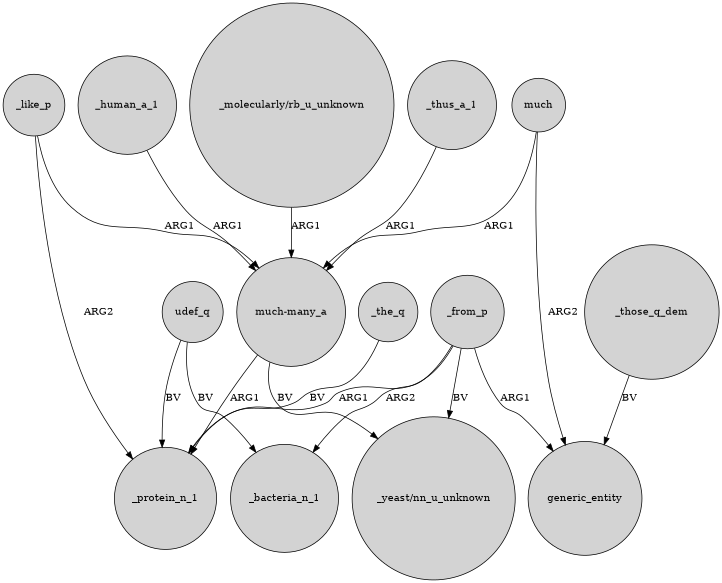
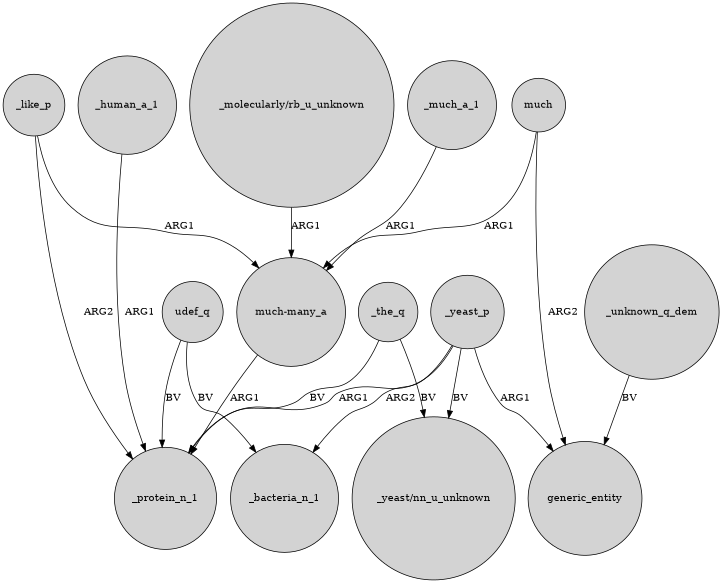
(452, 105) -> (452, 105)
(191, 215) -> (118, 301)
(467, 312) -> (467, 312)
(652, 312) -> (652, 312)
(304, 414) -> (413, 374)
